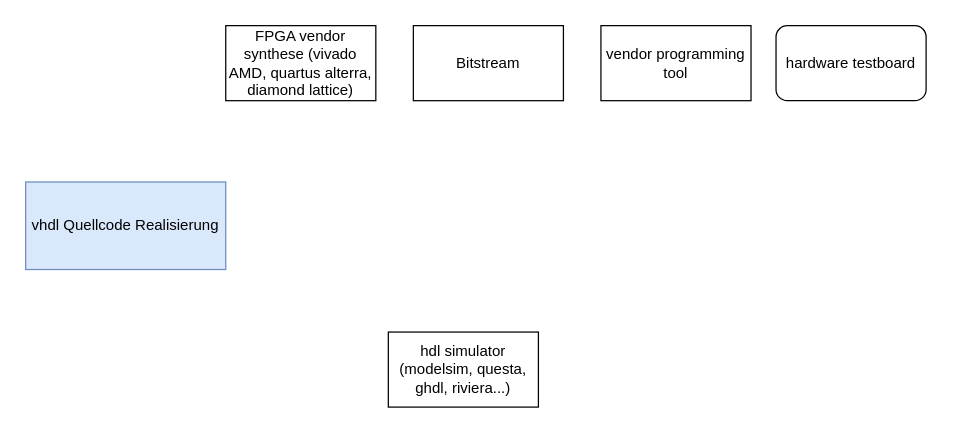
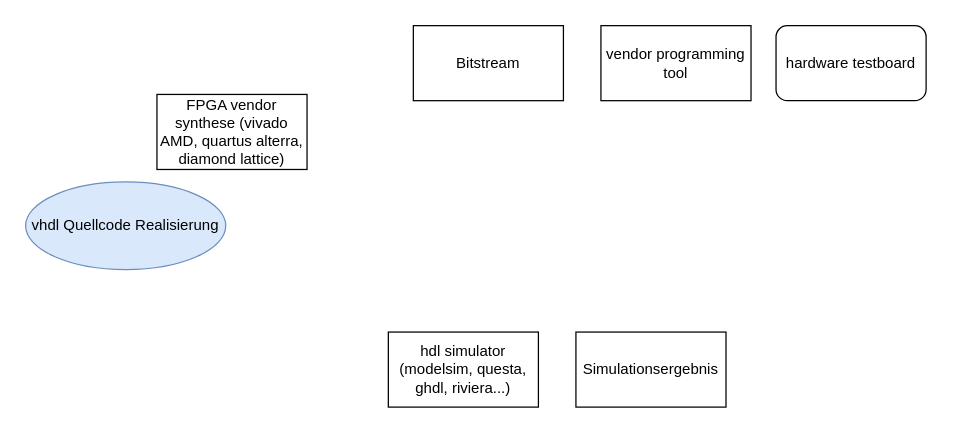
(301, 63) -> (232, 132)
(126, 226) -> (126, 226)
none -> (651, 369)
